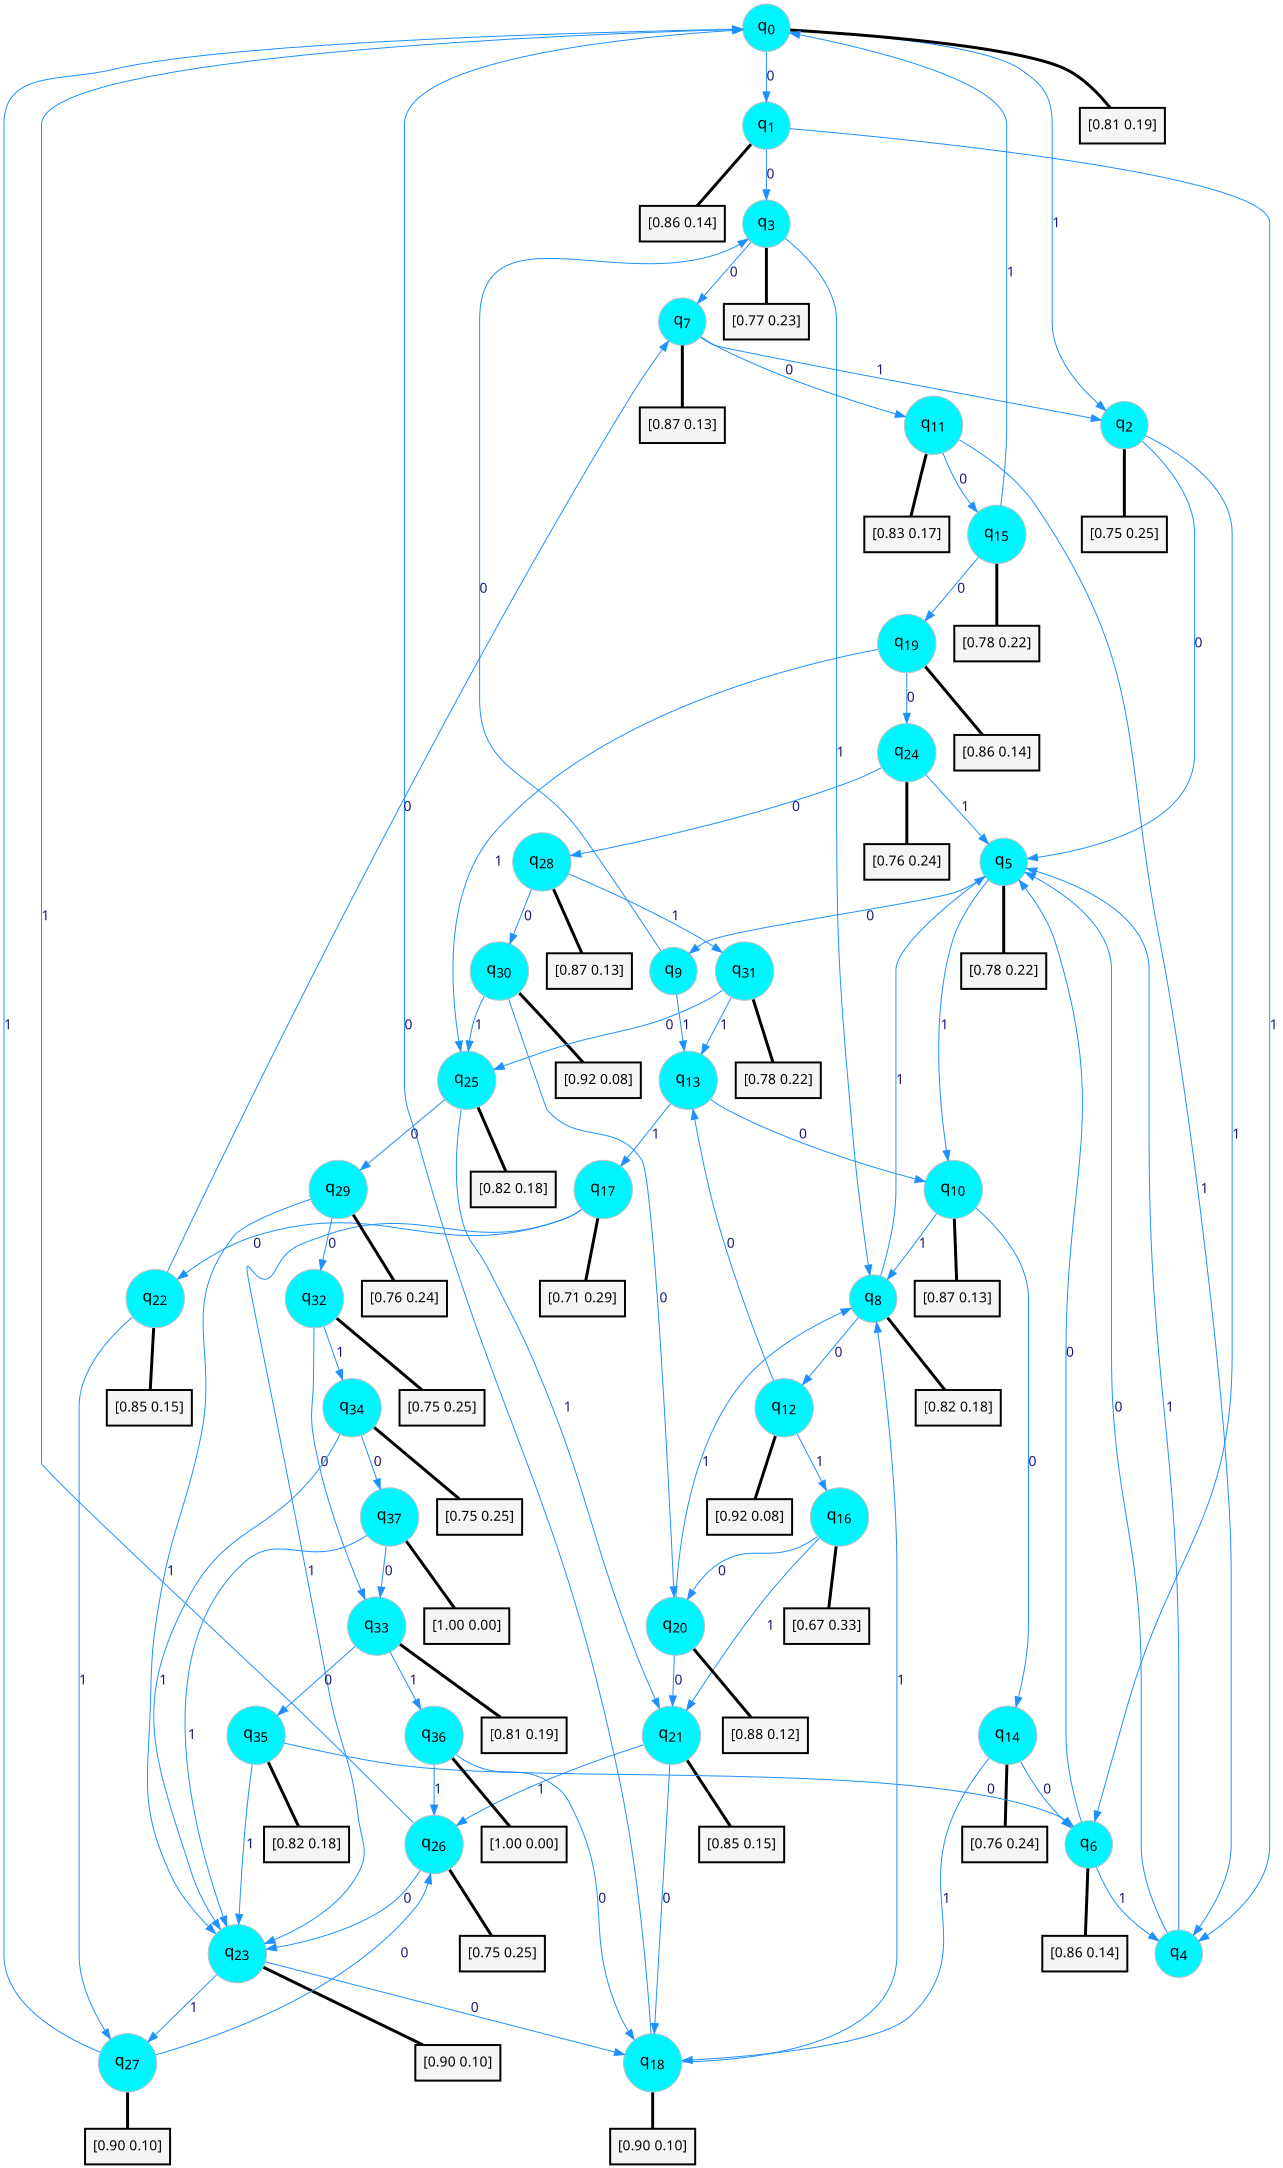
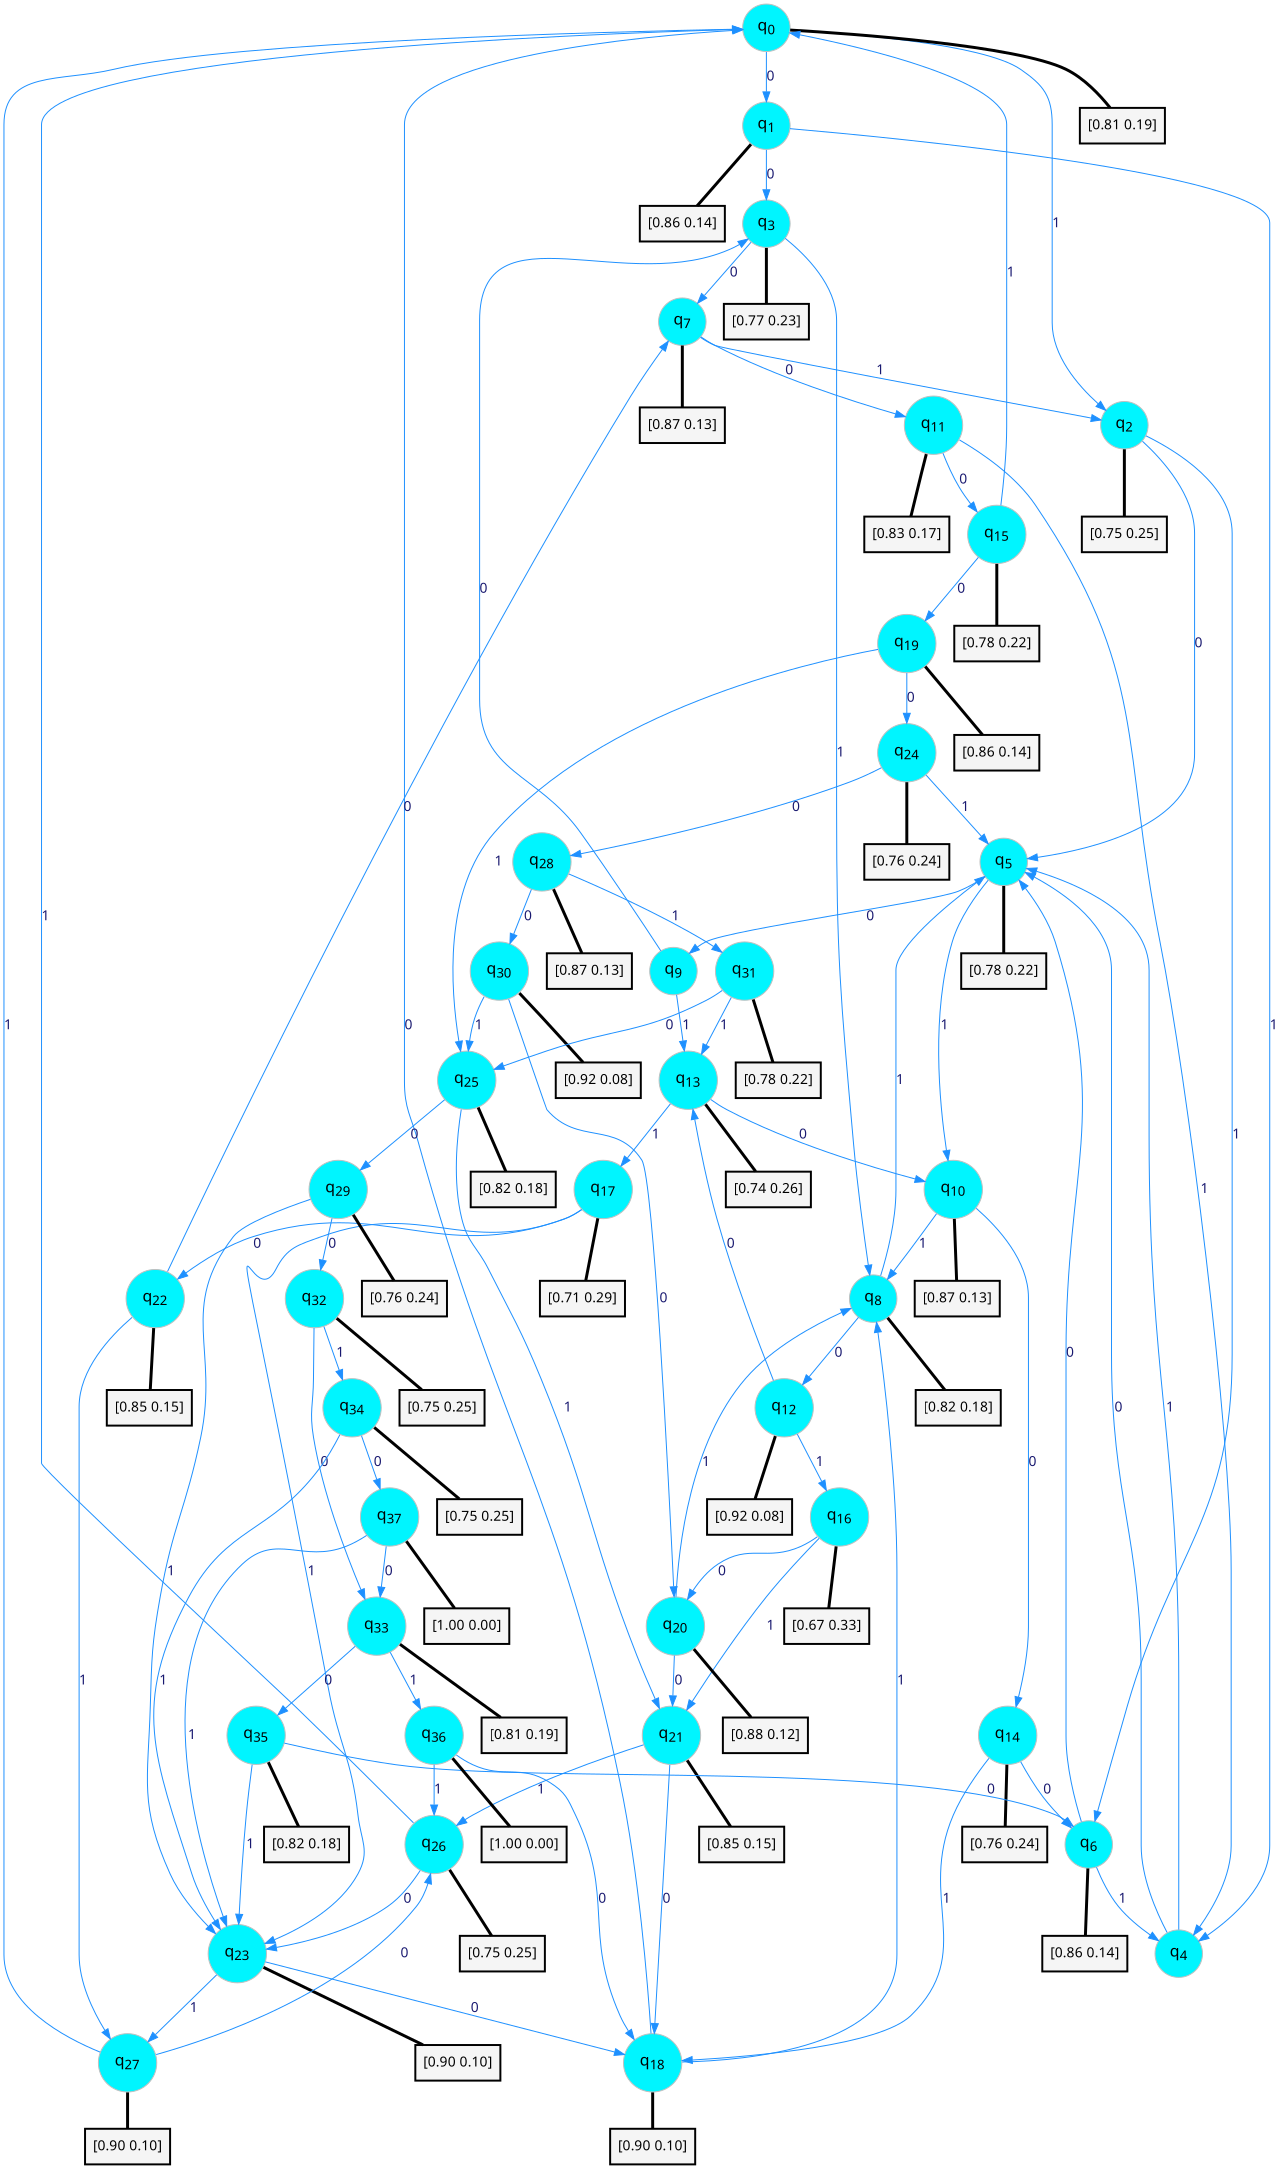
none -> (768, 1189)
